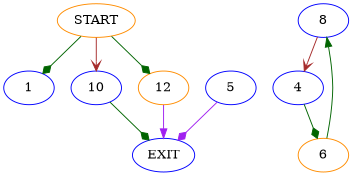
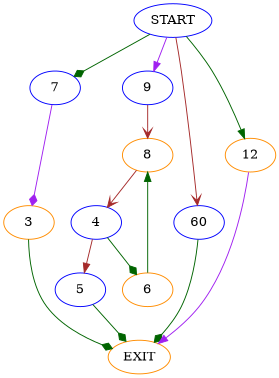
(96, 21) -> (173, 21)
(323, 21) -> (148, 155)
(127, 51) -> (218, 81)
(29, 88) -> (55, 88)
(96, 88) -> (199, 222)
none -> (148, 88)
(202, 117) -> (106, 319)
(164, 155) -> (139, 357)
none -> (29, 222)
none -> (89, 251)
